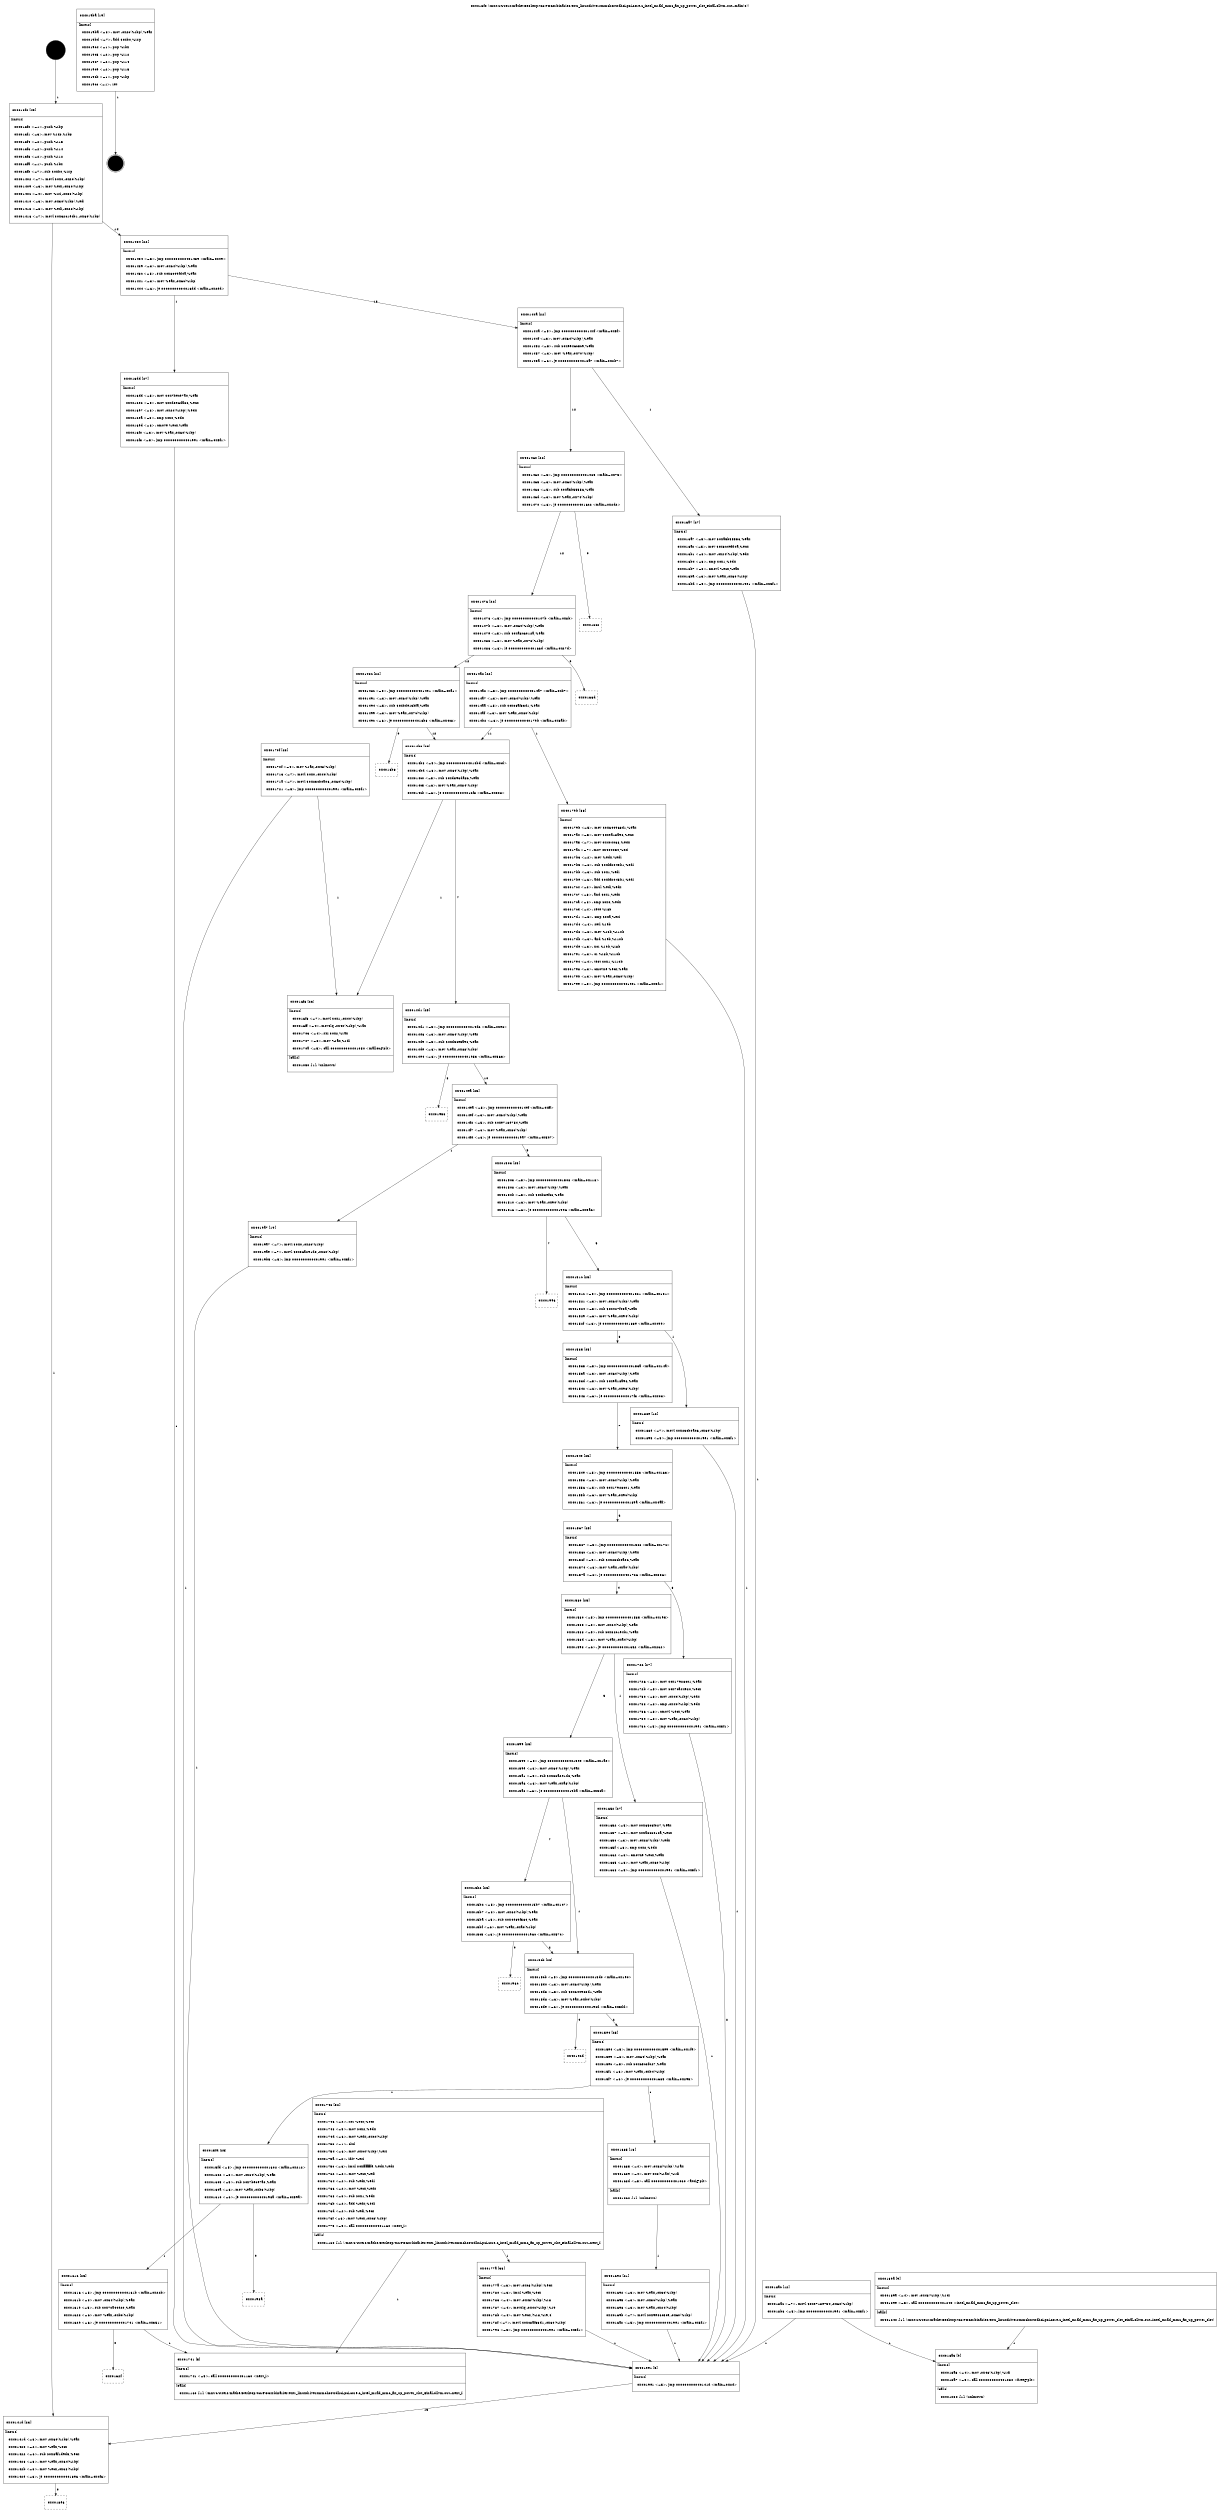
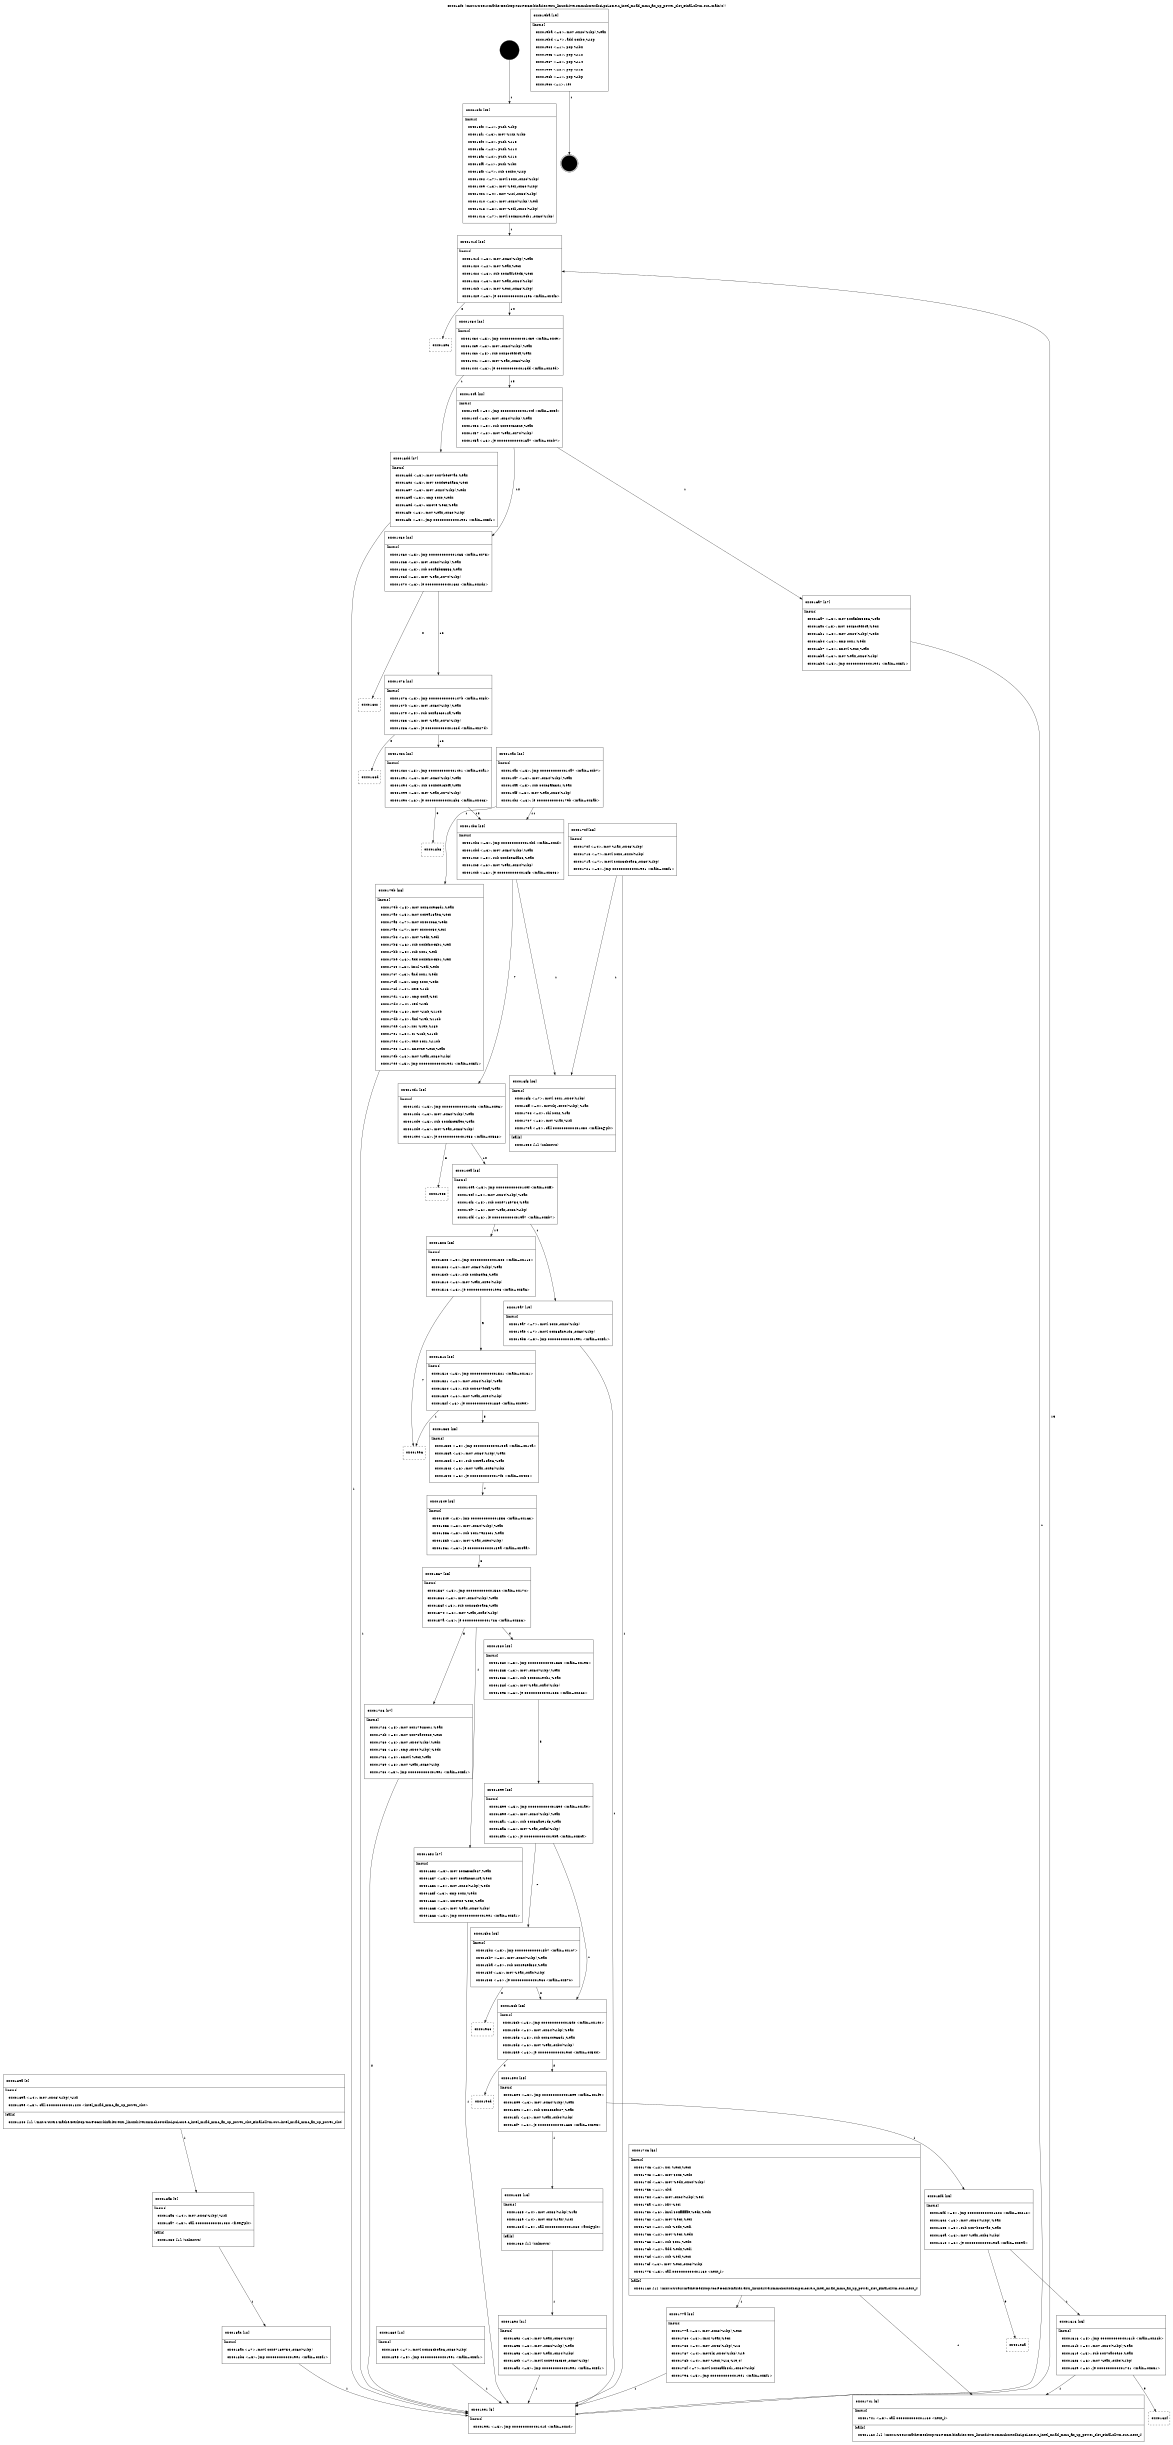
(110, 228) -> (510, 308)
(527, 1151) -> (496, 1230)
(683, 1365) -> (425, 1426)
(618, 1728) -> (474, 1736)
(886, 2343) -> (242, 2286)
